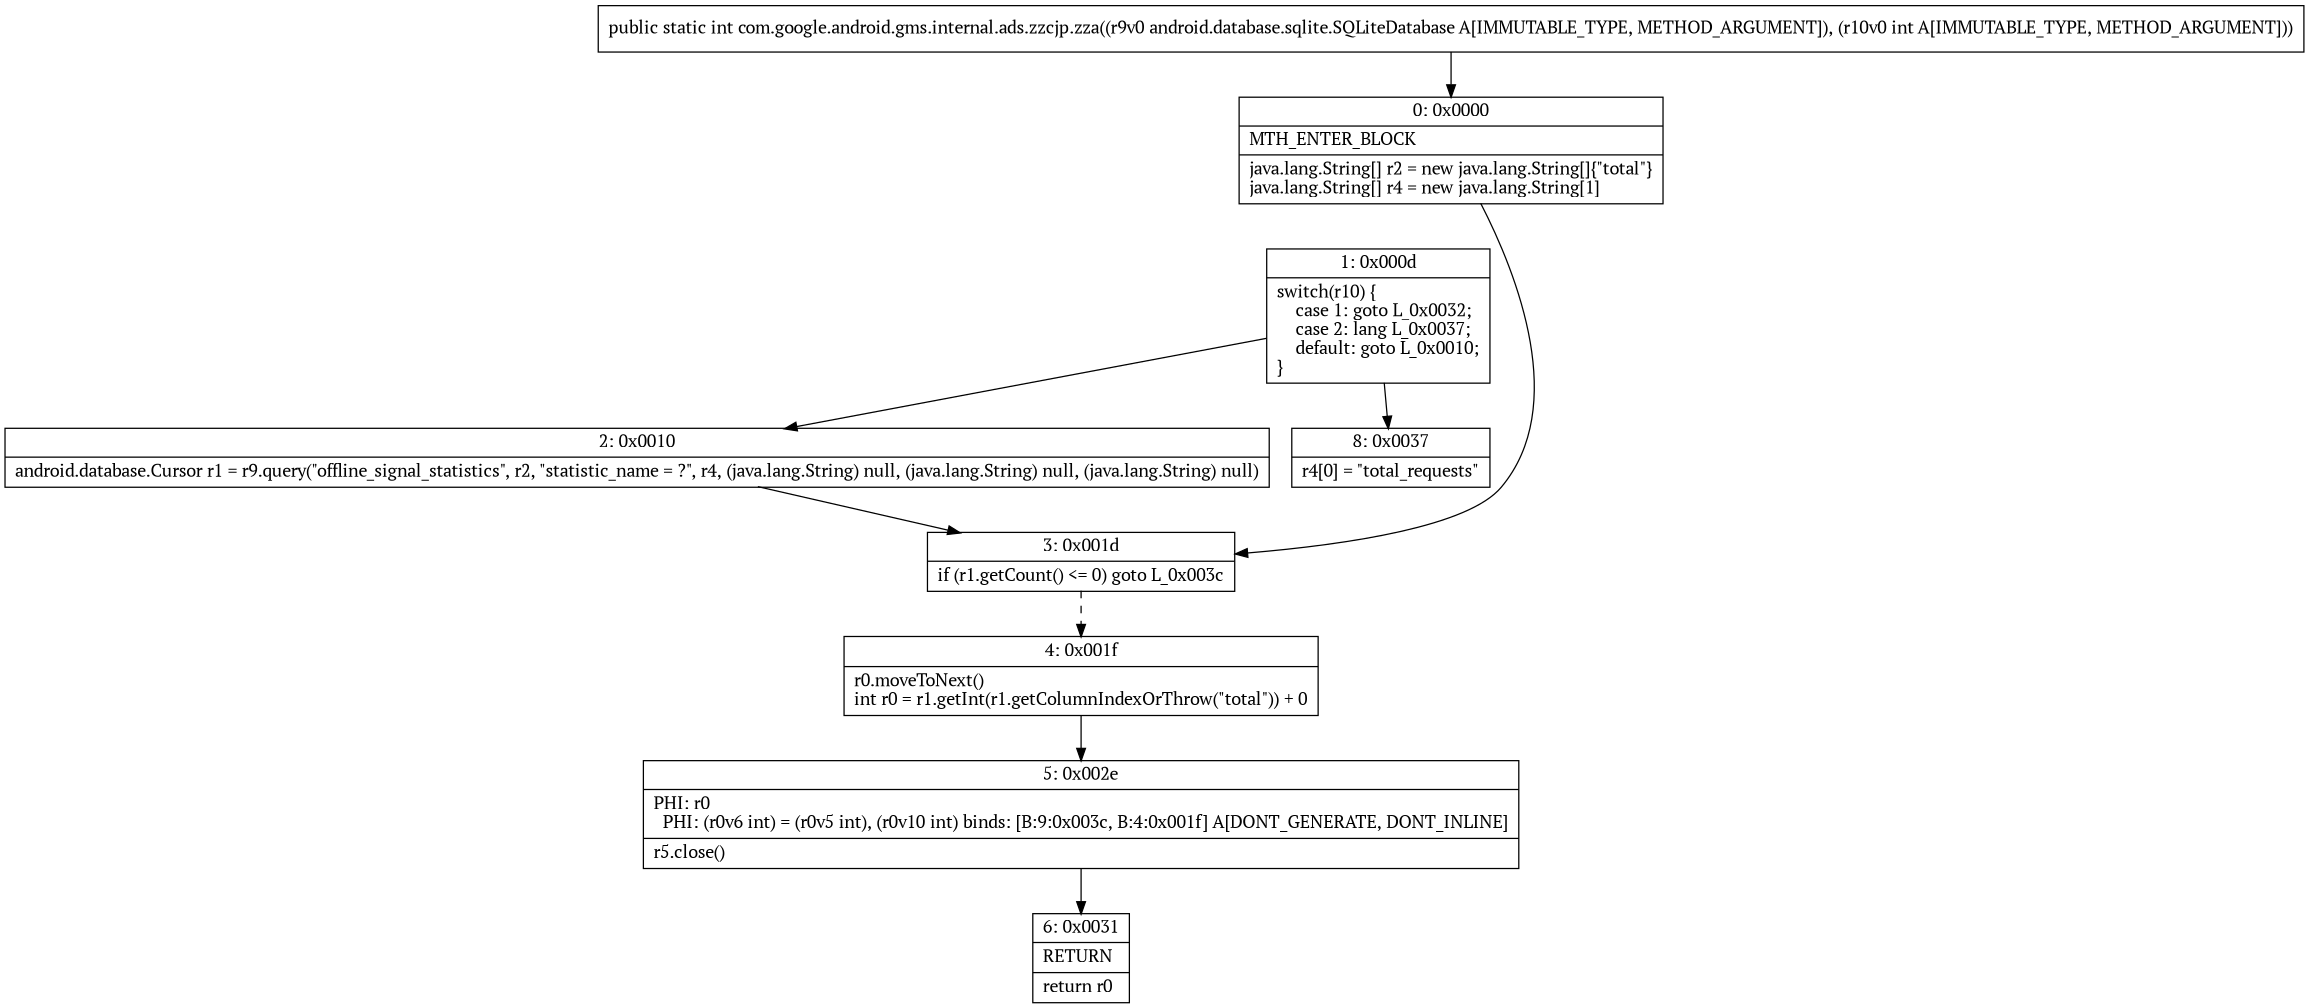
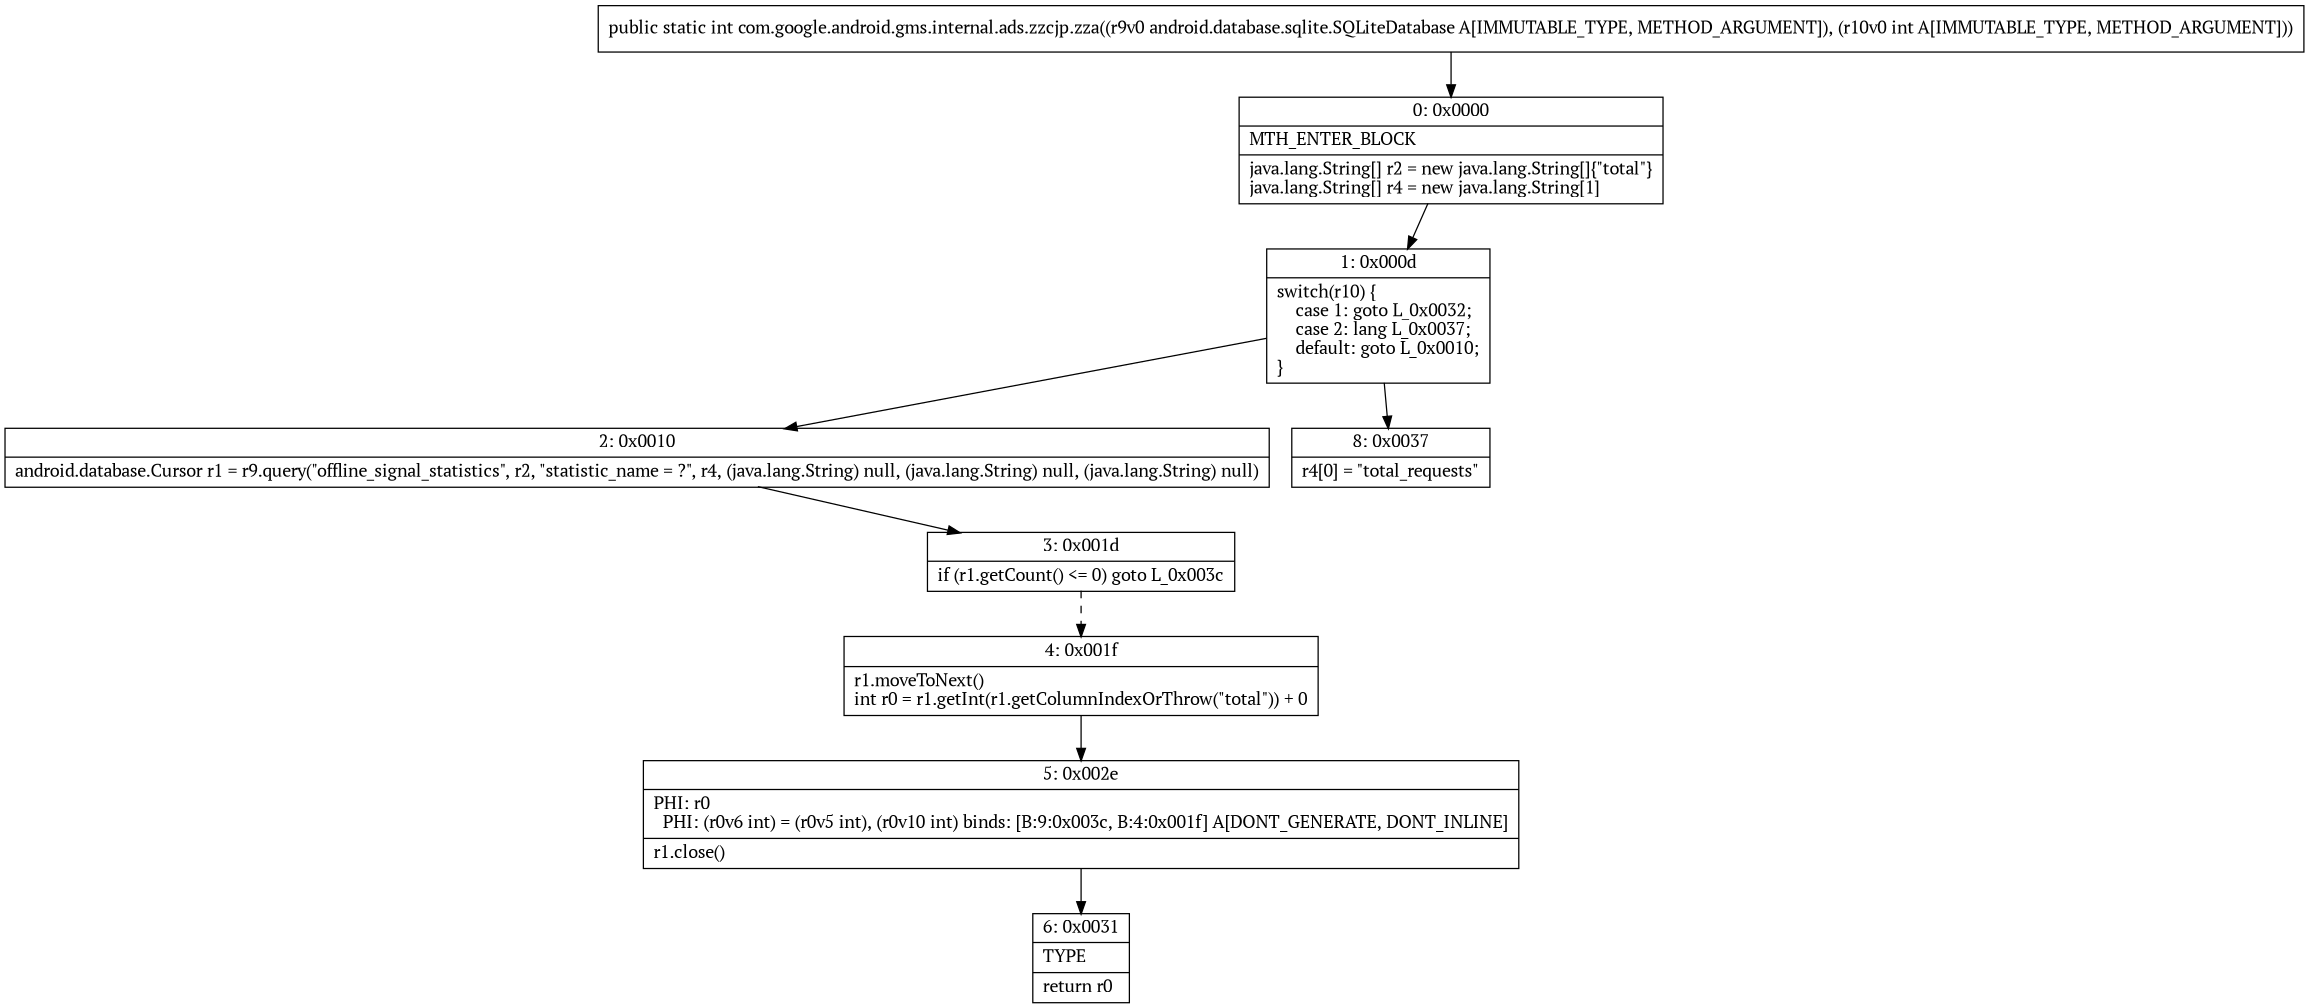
(1510, 472) -> (1420, 220)
(919, 681) -> (919, 681)
(690, 853) -> (690, 853)
(1078, 957) -> (1065, 957)
